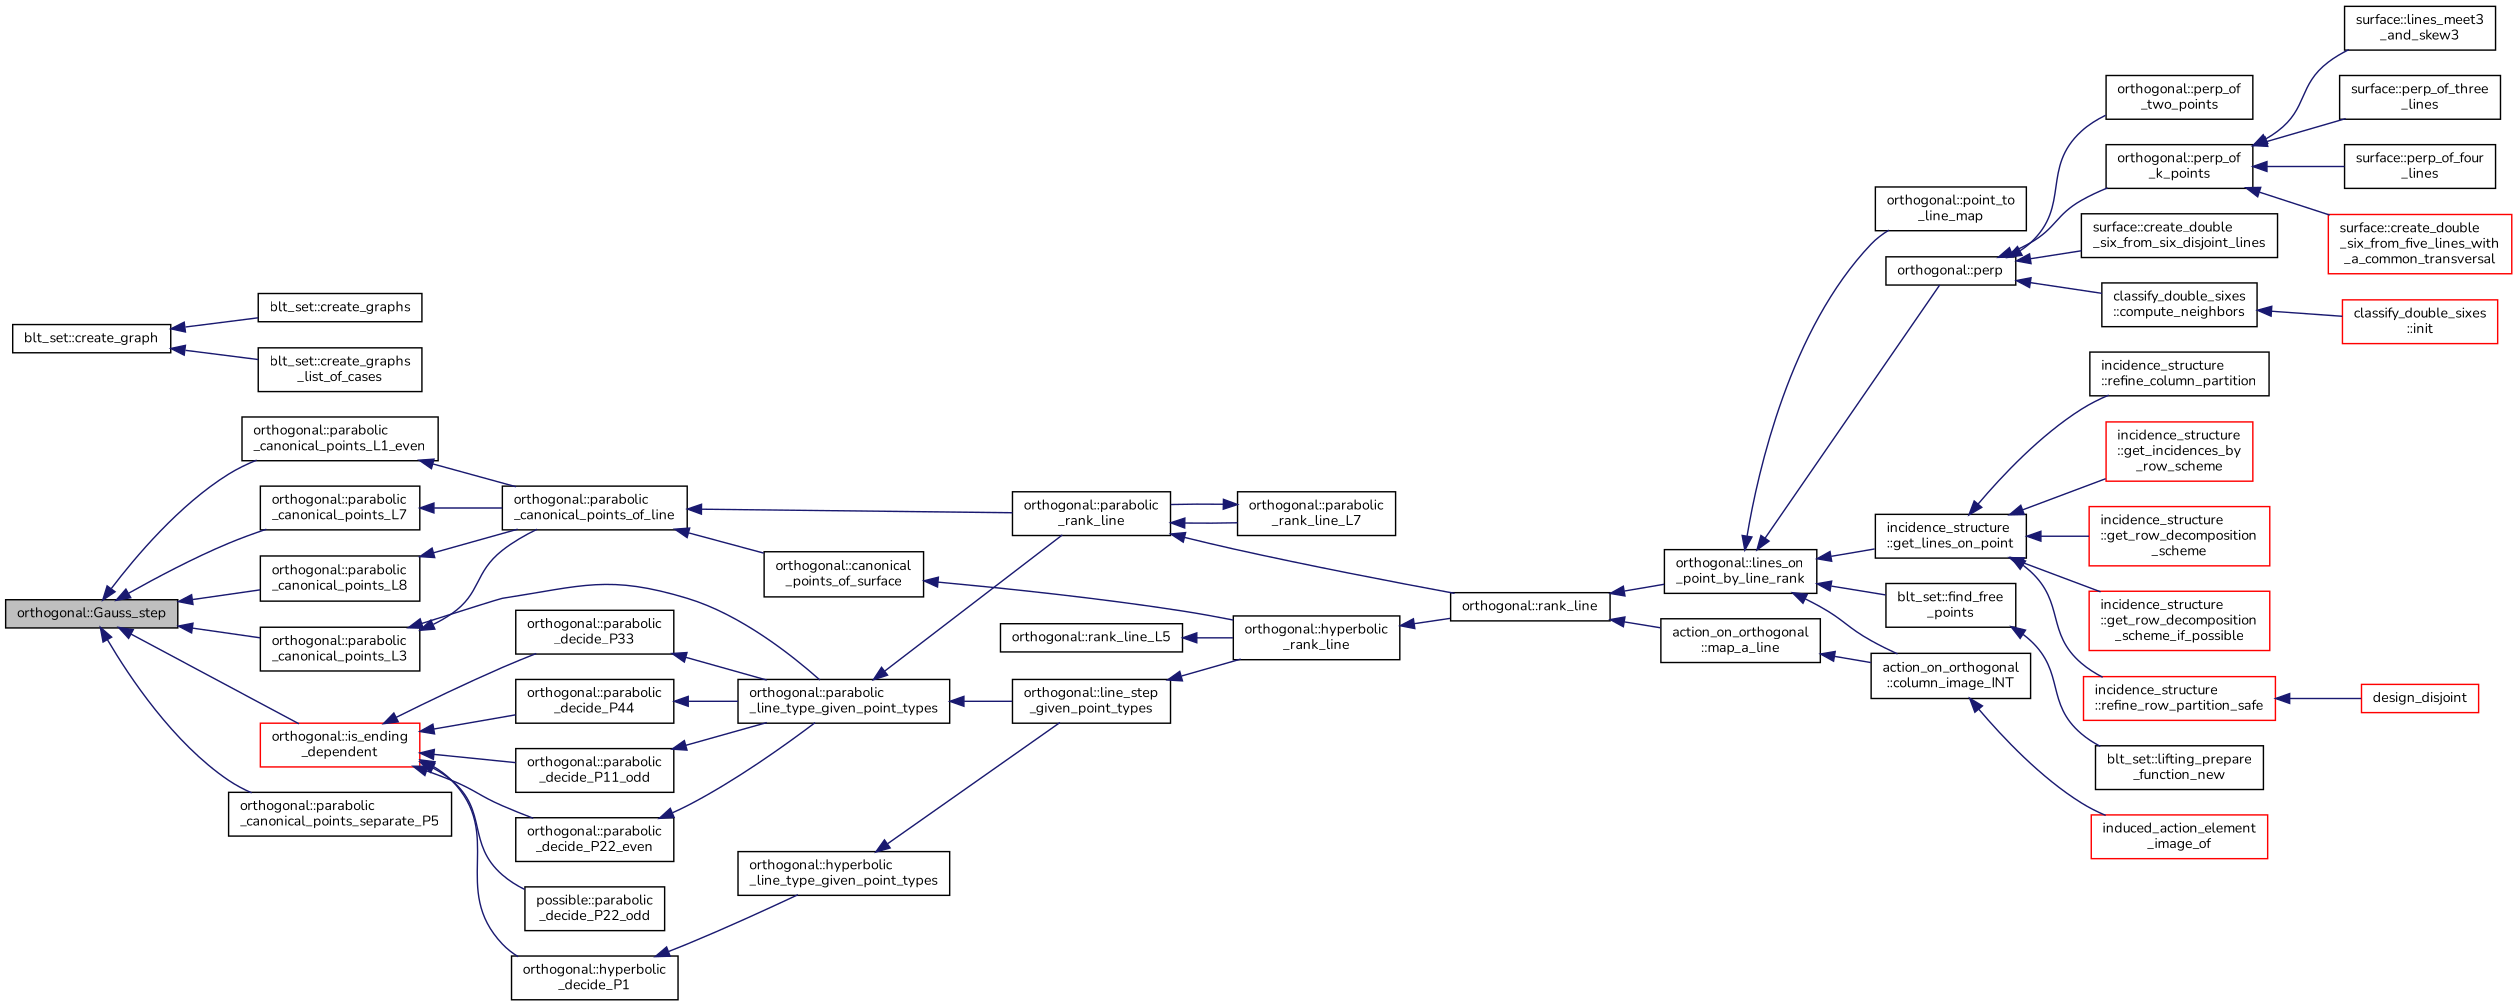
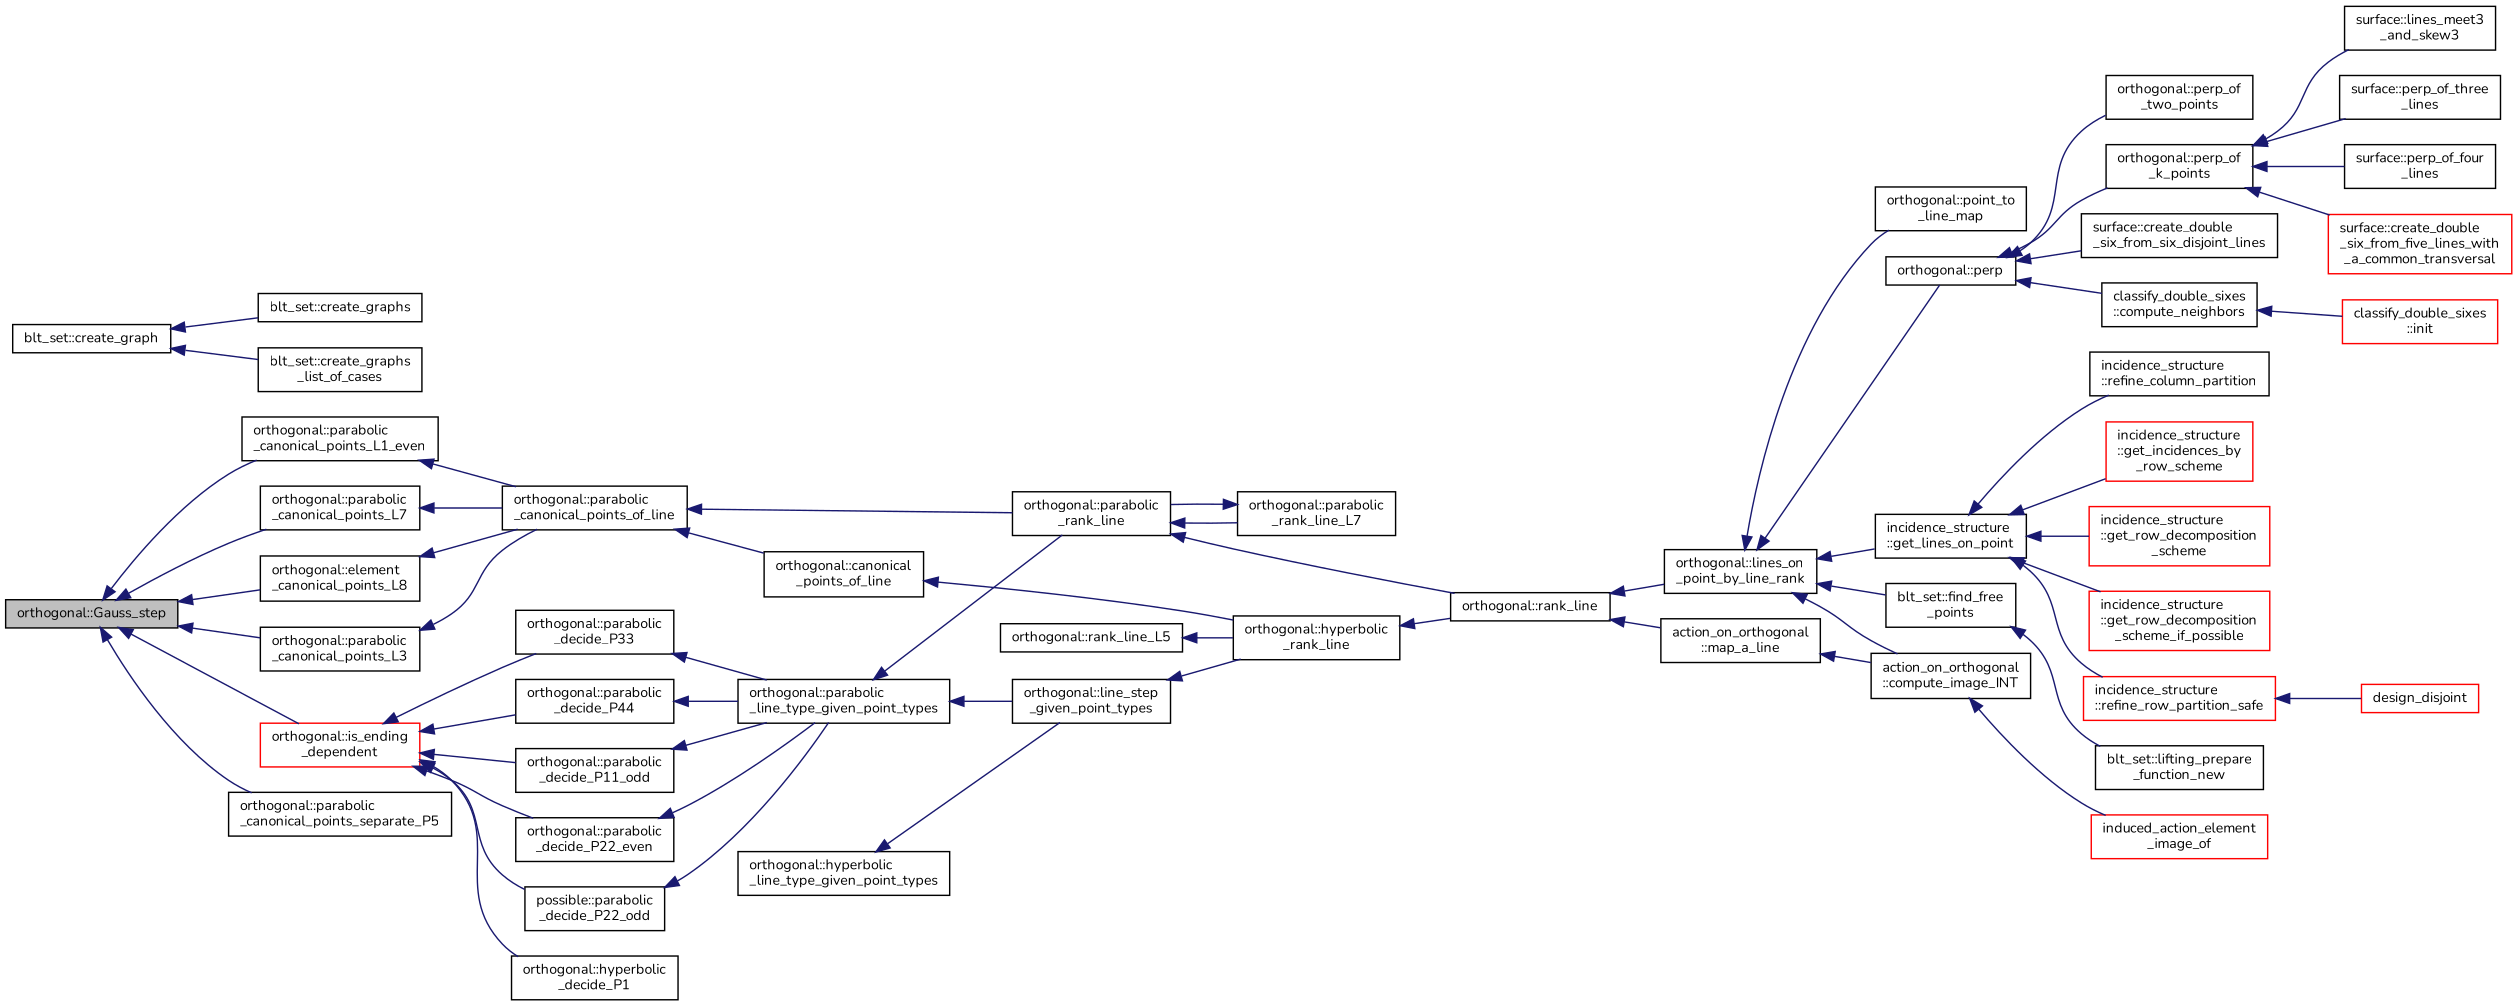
(844, 574) -> (844, 574)
(340, 579) -> (340, 579)
(631, 586) -> (761, 809)
(1951, 676) -> (1951, 676)
(734, 924) -> none
